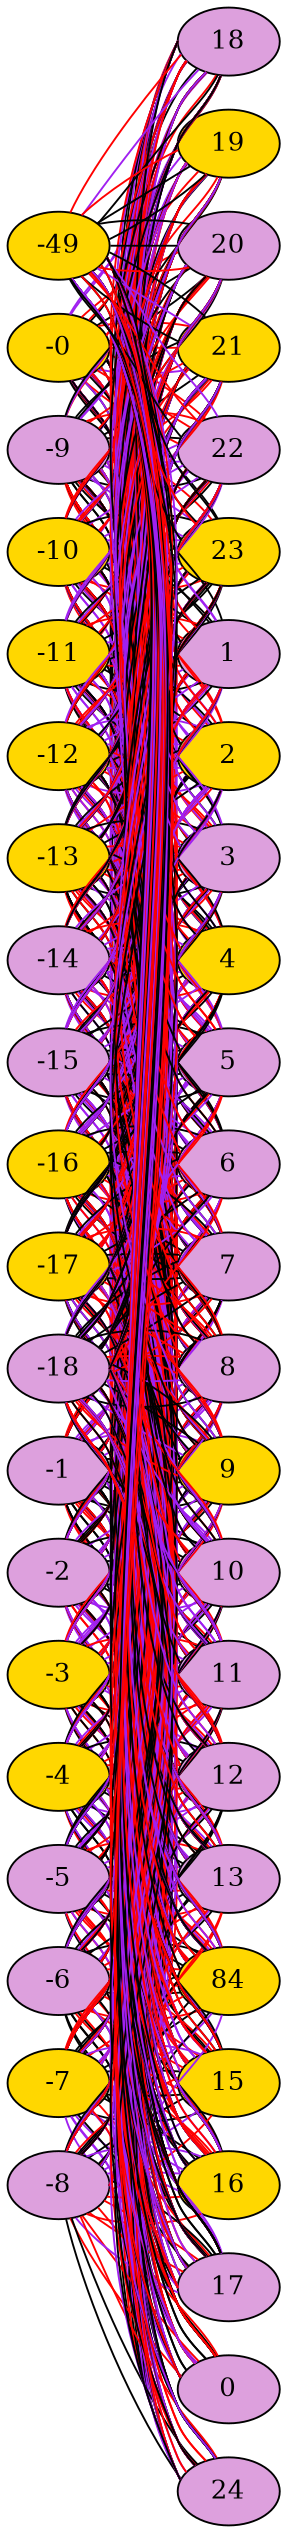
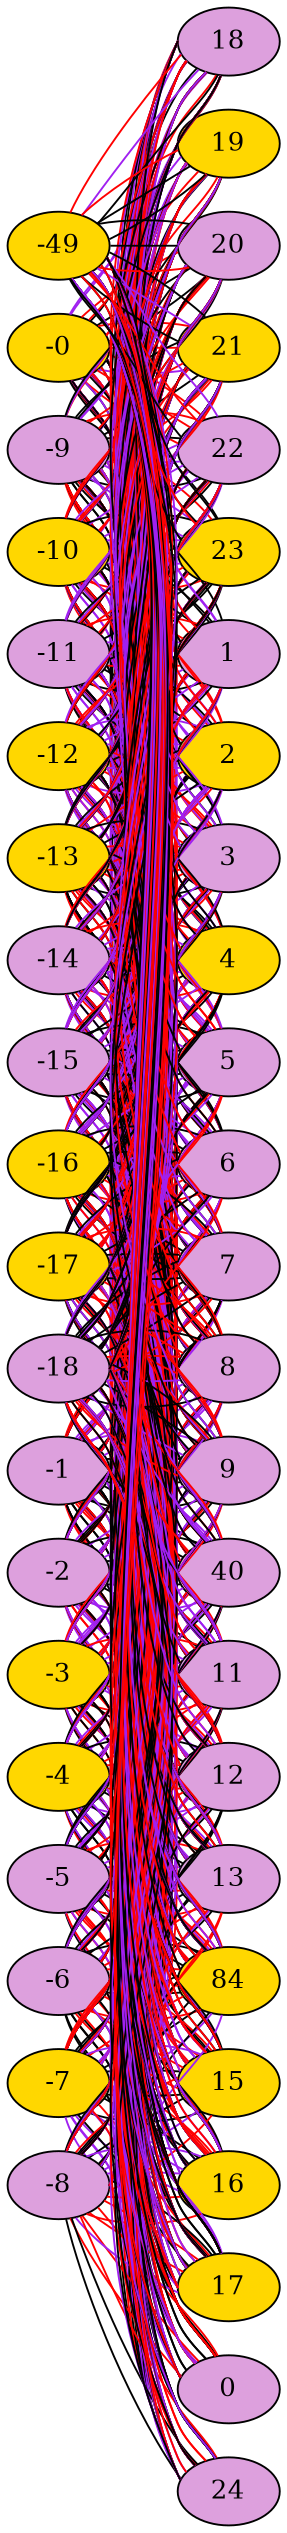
(59, 654) -> (59, 654)
(229, 1471) -> (229, 1471)
(229, 1573) -> (229, 1573)
(229, 2287) -> (229, 2287)
